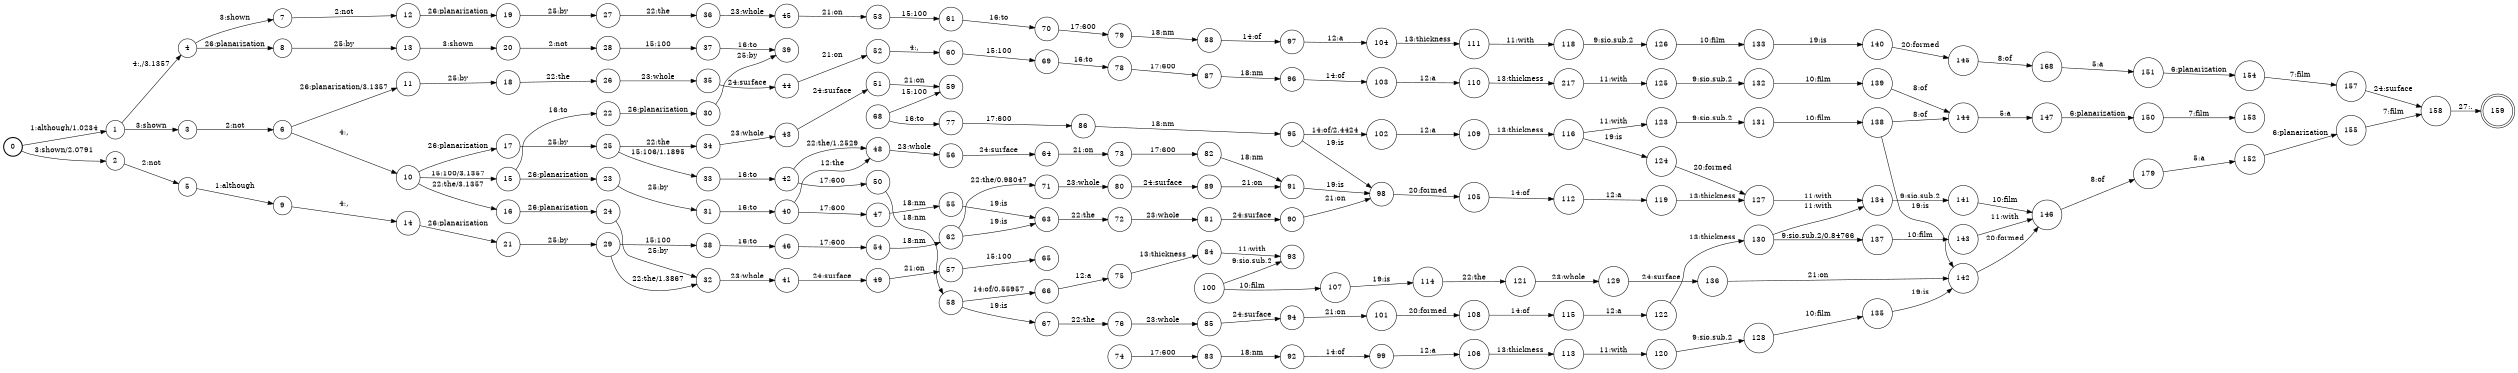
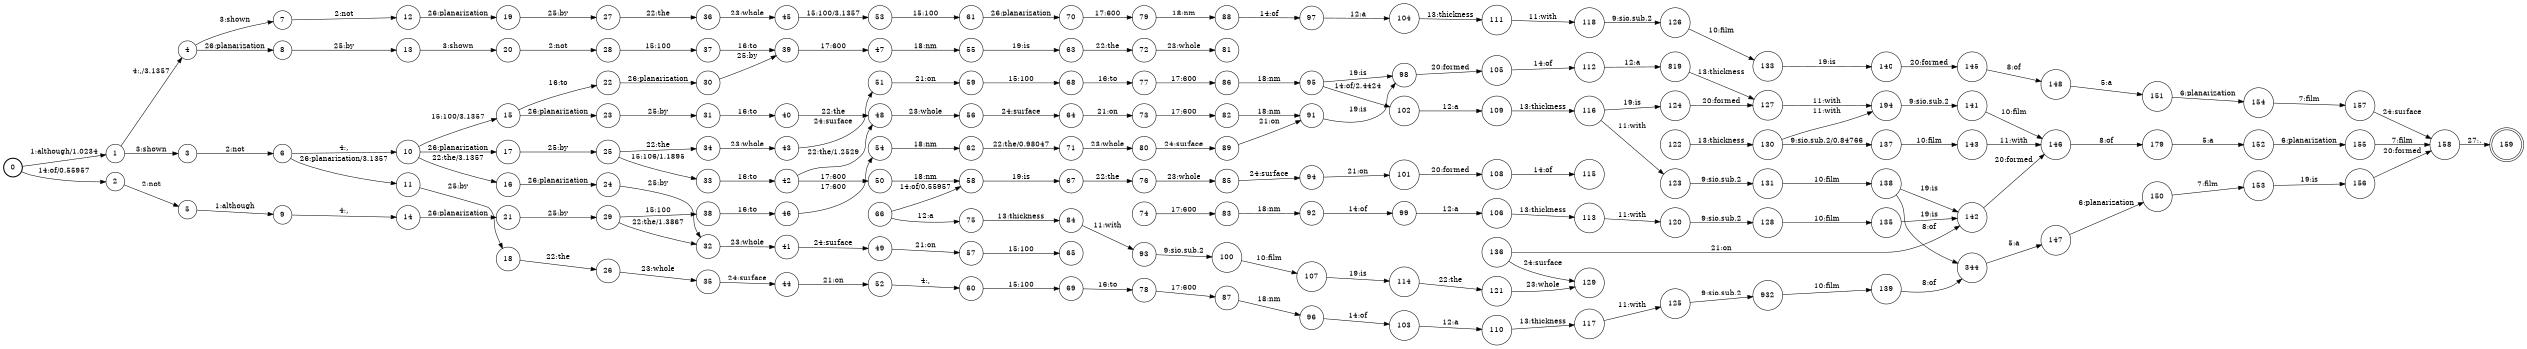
(832, 13) -> (833, 14)
(999, 18) -> (1021, 14)
(2047, 67) -> (2056, 84)
(1569, 84) -> (1589, 324)
(1759, 84) -> (1768, 295)
(912, 104) -> (1019, 83)
(1963, 118) -> (1972, 268)
(64, 150) -> (64, 171)
(832, 163) -> (833, 112)
none -> (2360, 184)
(1661, 200) -> (1675, 67)
(1877, 200) -> (1886, 106)
(830, 213) -> (831, 50)
(1292, 220) -> none
(997, 232) -> none
(1250, 274) -> (1181, 256)
(1661, 281) -> (1538, 274)
(996, 297) -> (924, 201)
(1612, 315) -> none
